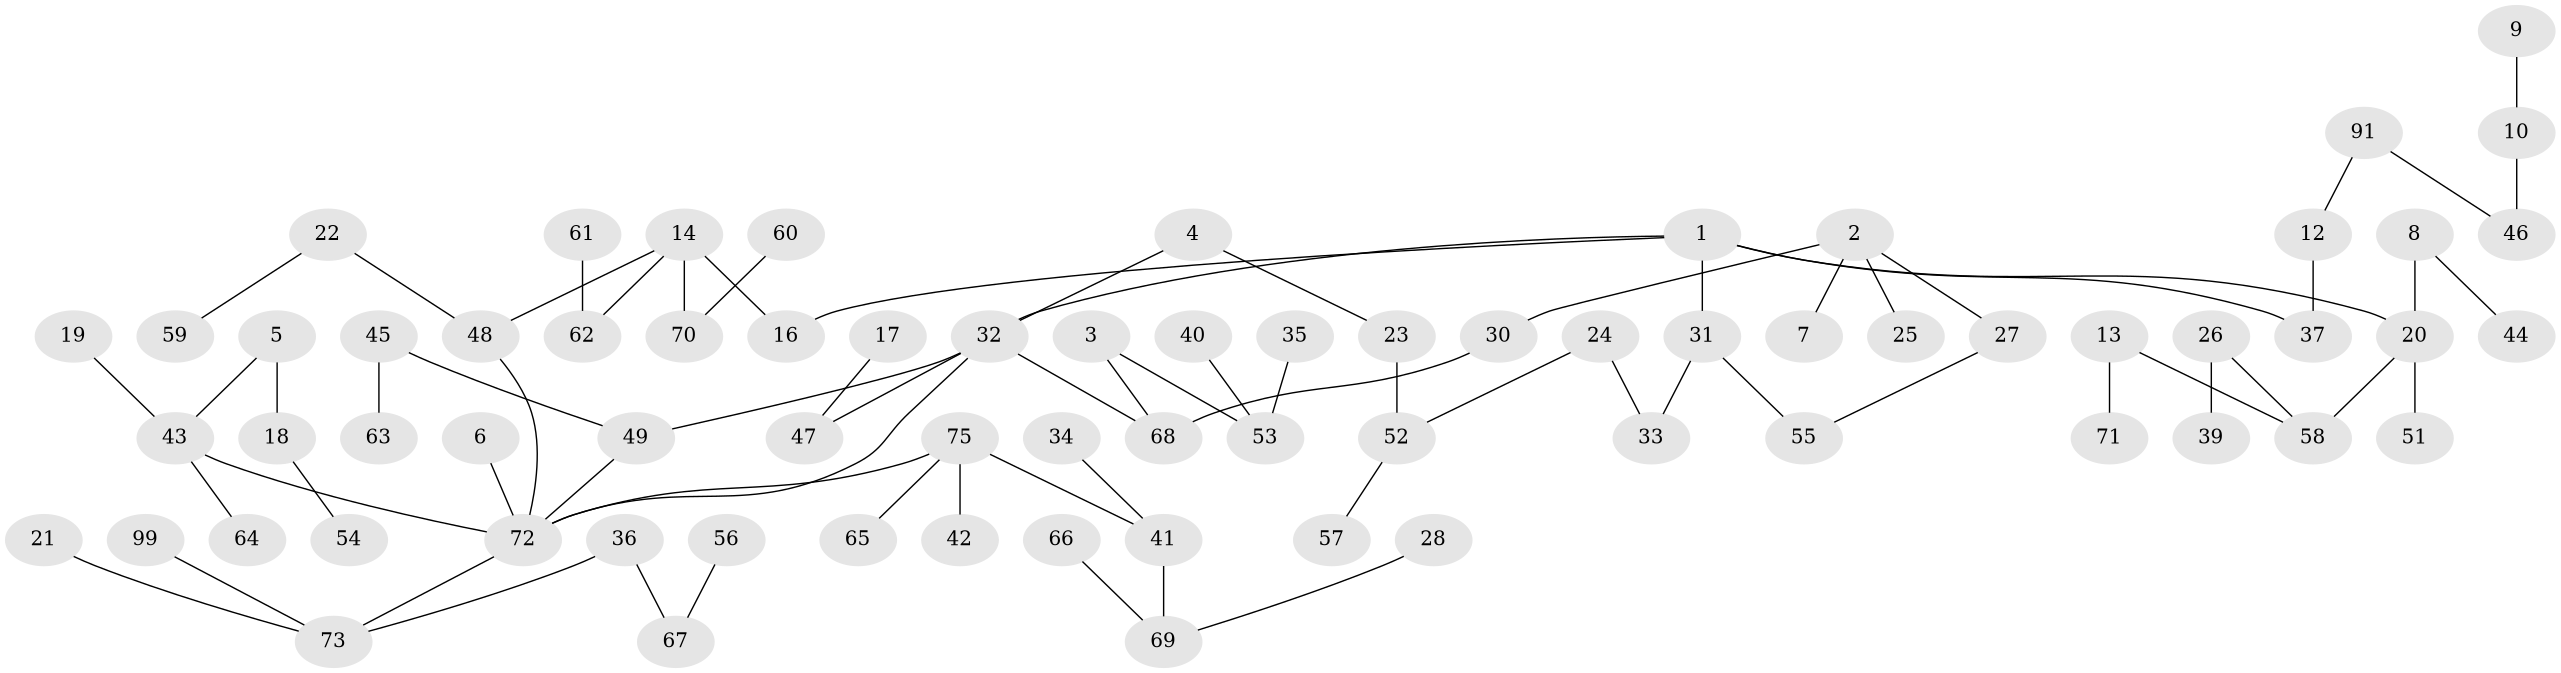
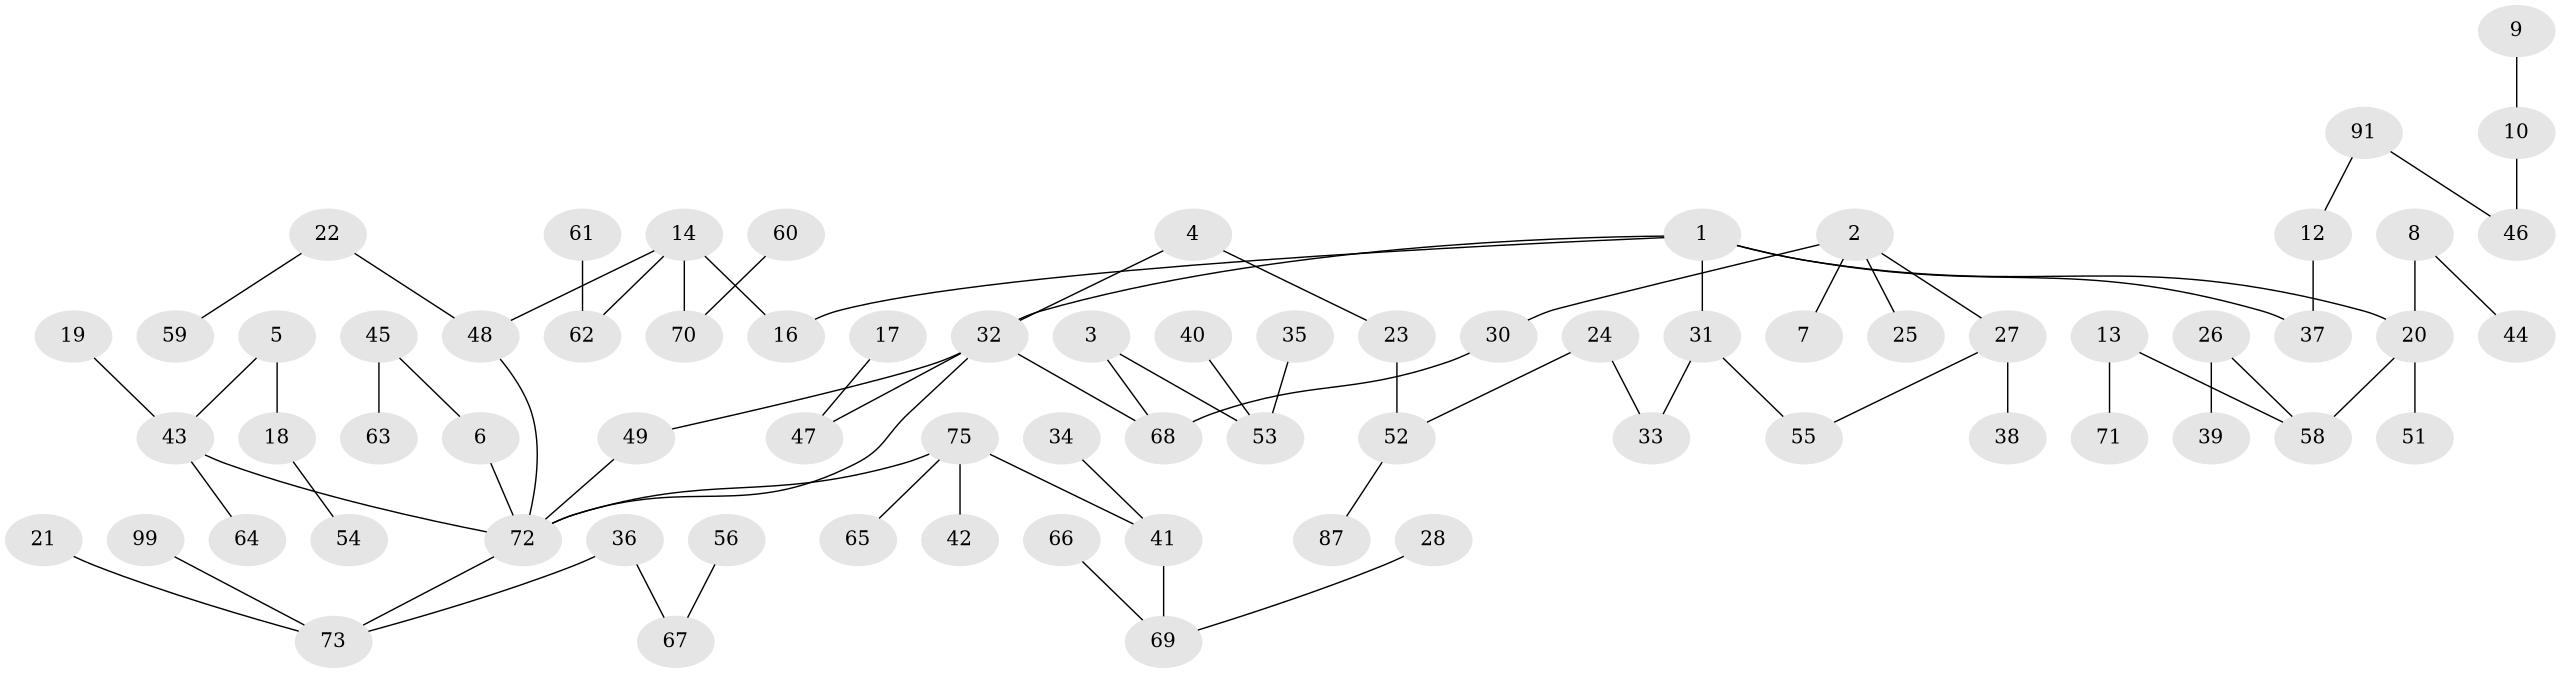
(505, 391) -> (430, 387)
none -> (2008, 438)
(1332, 540) -> (1332, 540)
